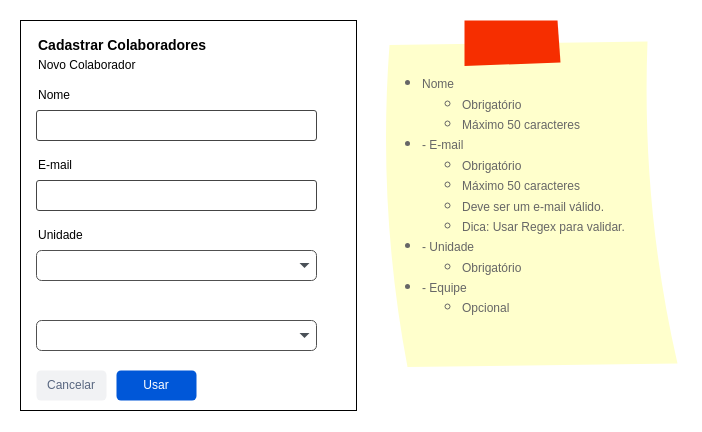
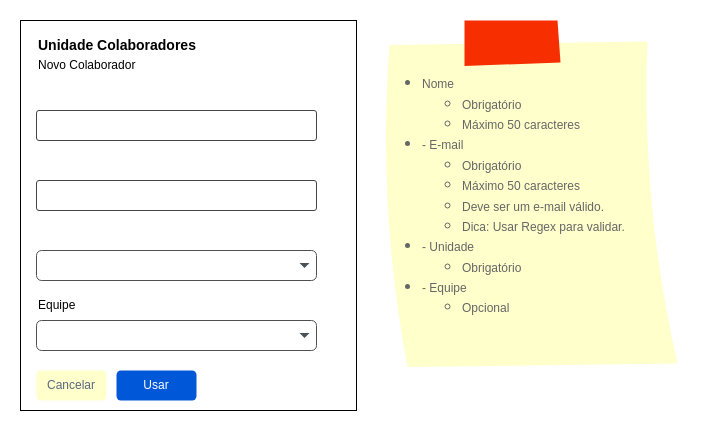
(125, 46) -> (115, 46)
(67, 96) -> none
(67, 166) -> none
(67, 236) -> none
none -> (67, 306)
(72, 386) -> (72, 386)
